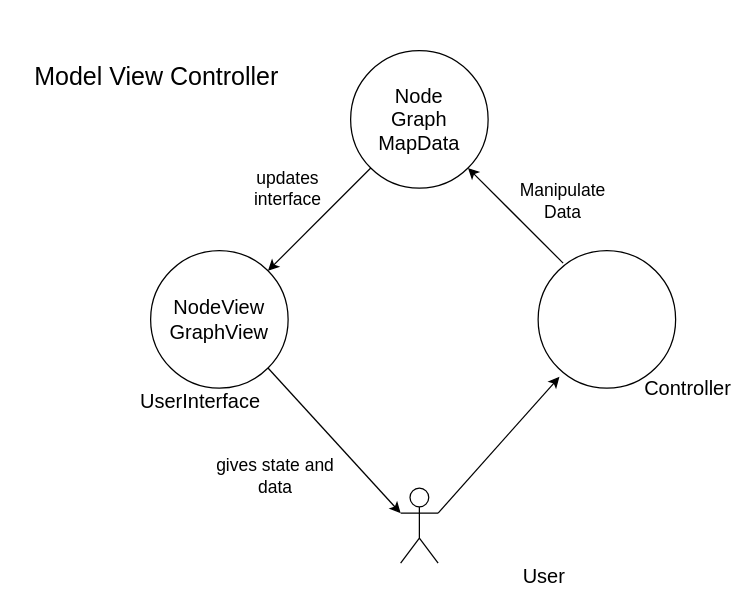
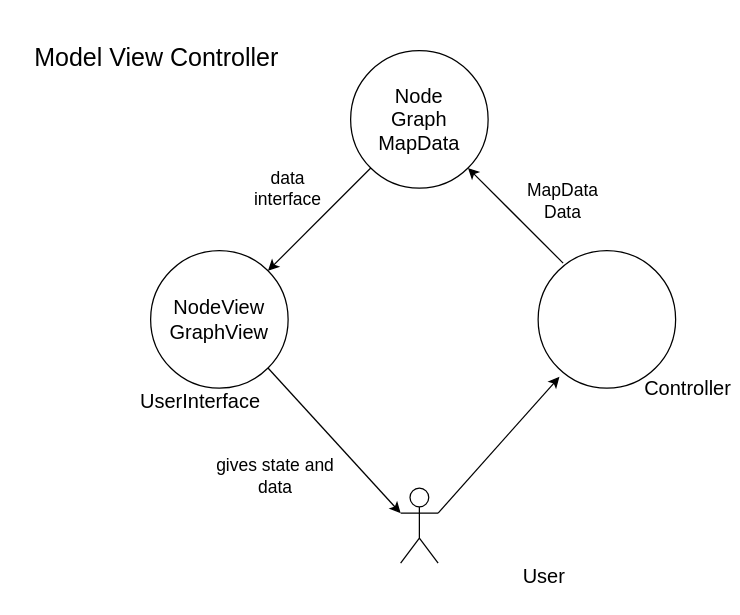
(157, 76) -> (157, 57)
(288, 188) -> (288, 188)
(563, 201) -> (563, 201)
